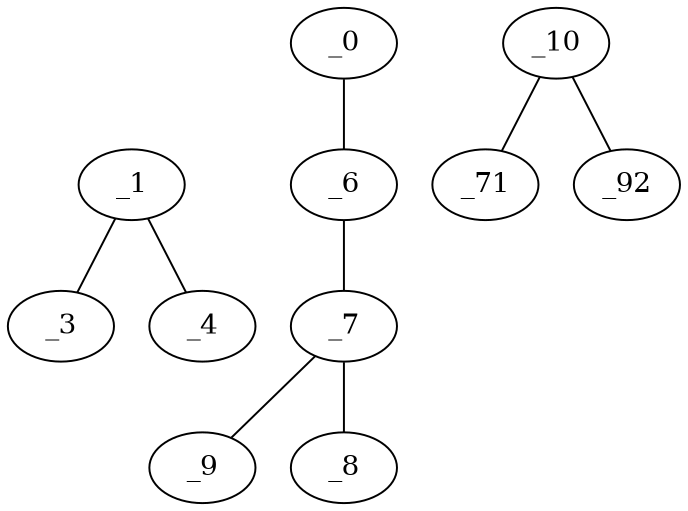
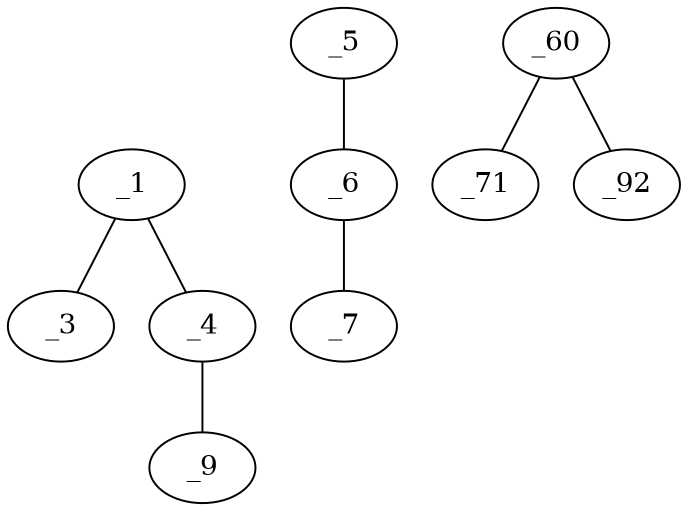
(344, 43) -> (344, 43)
(556, 43) -> (556, 43)
(273, 397) -> (202, 397)
(344, 468) -> none
